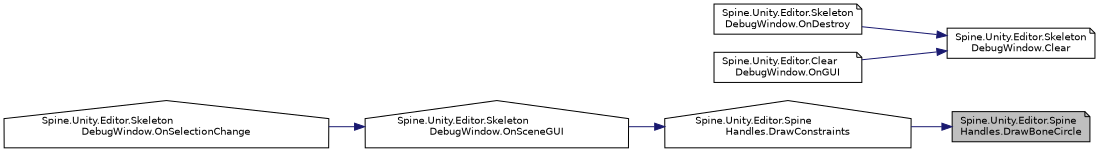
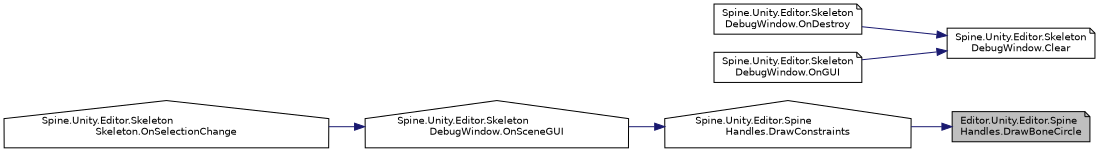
(788, 67) -> (788, 67)
(166, 127) -> (166, 127)
(1021, 127) -> (1021, 127)
